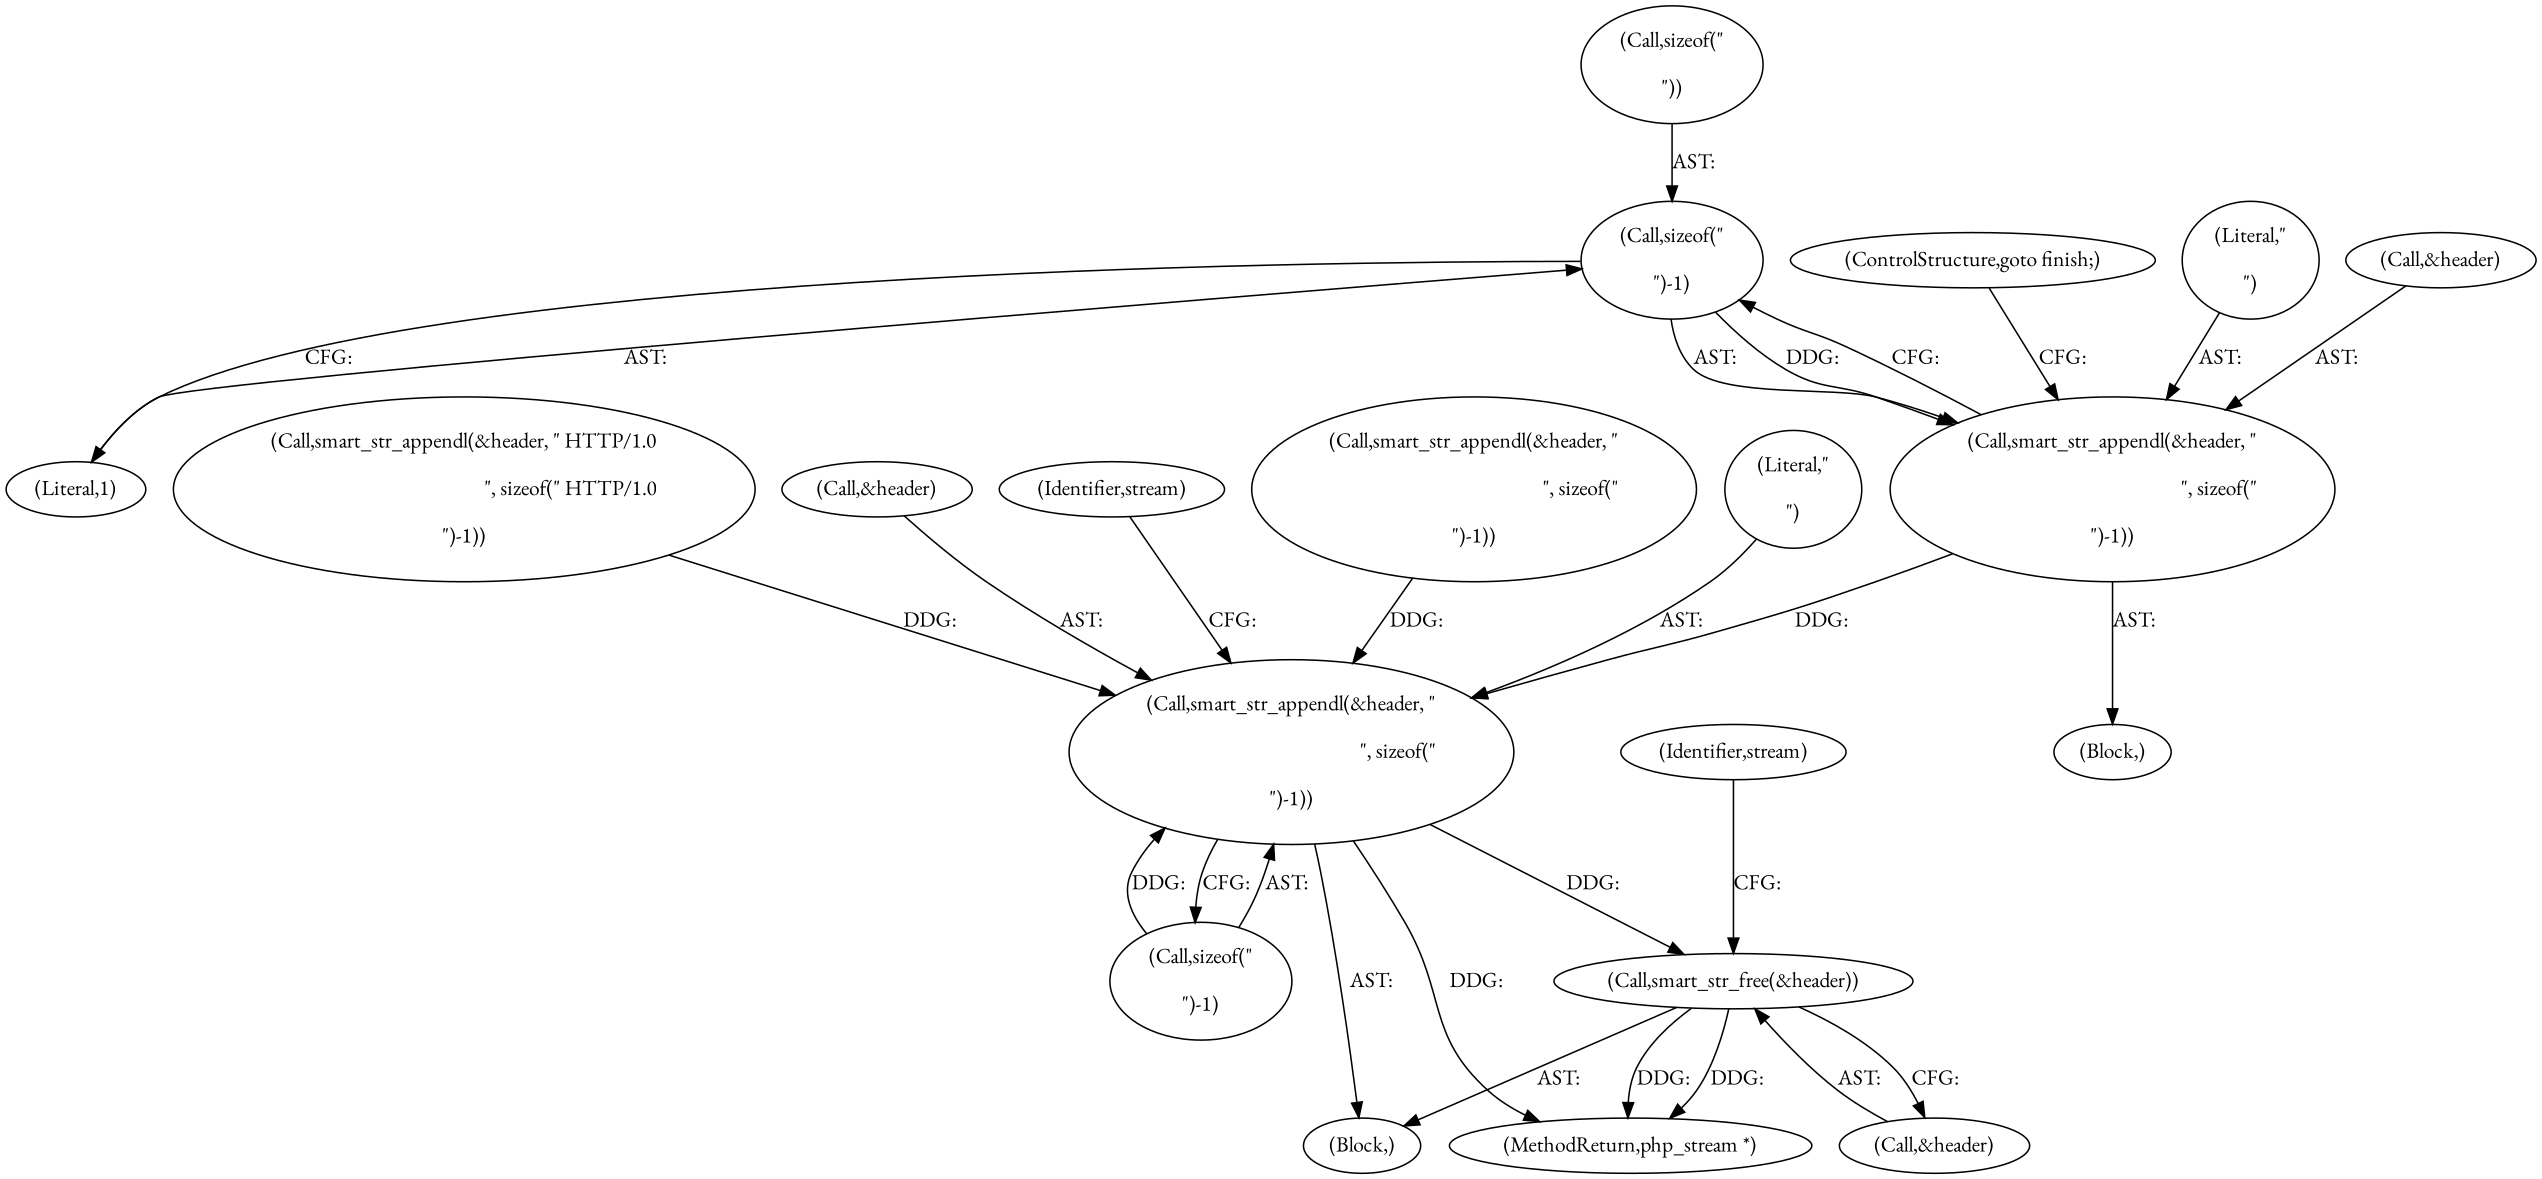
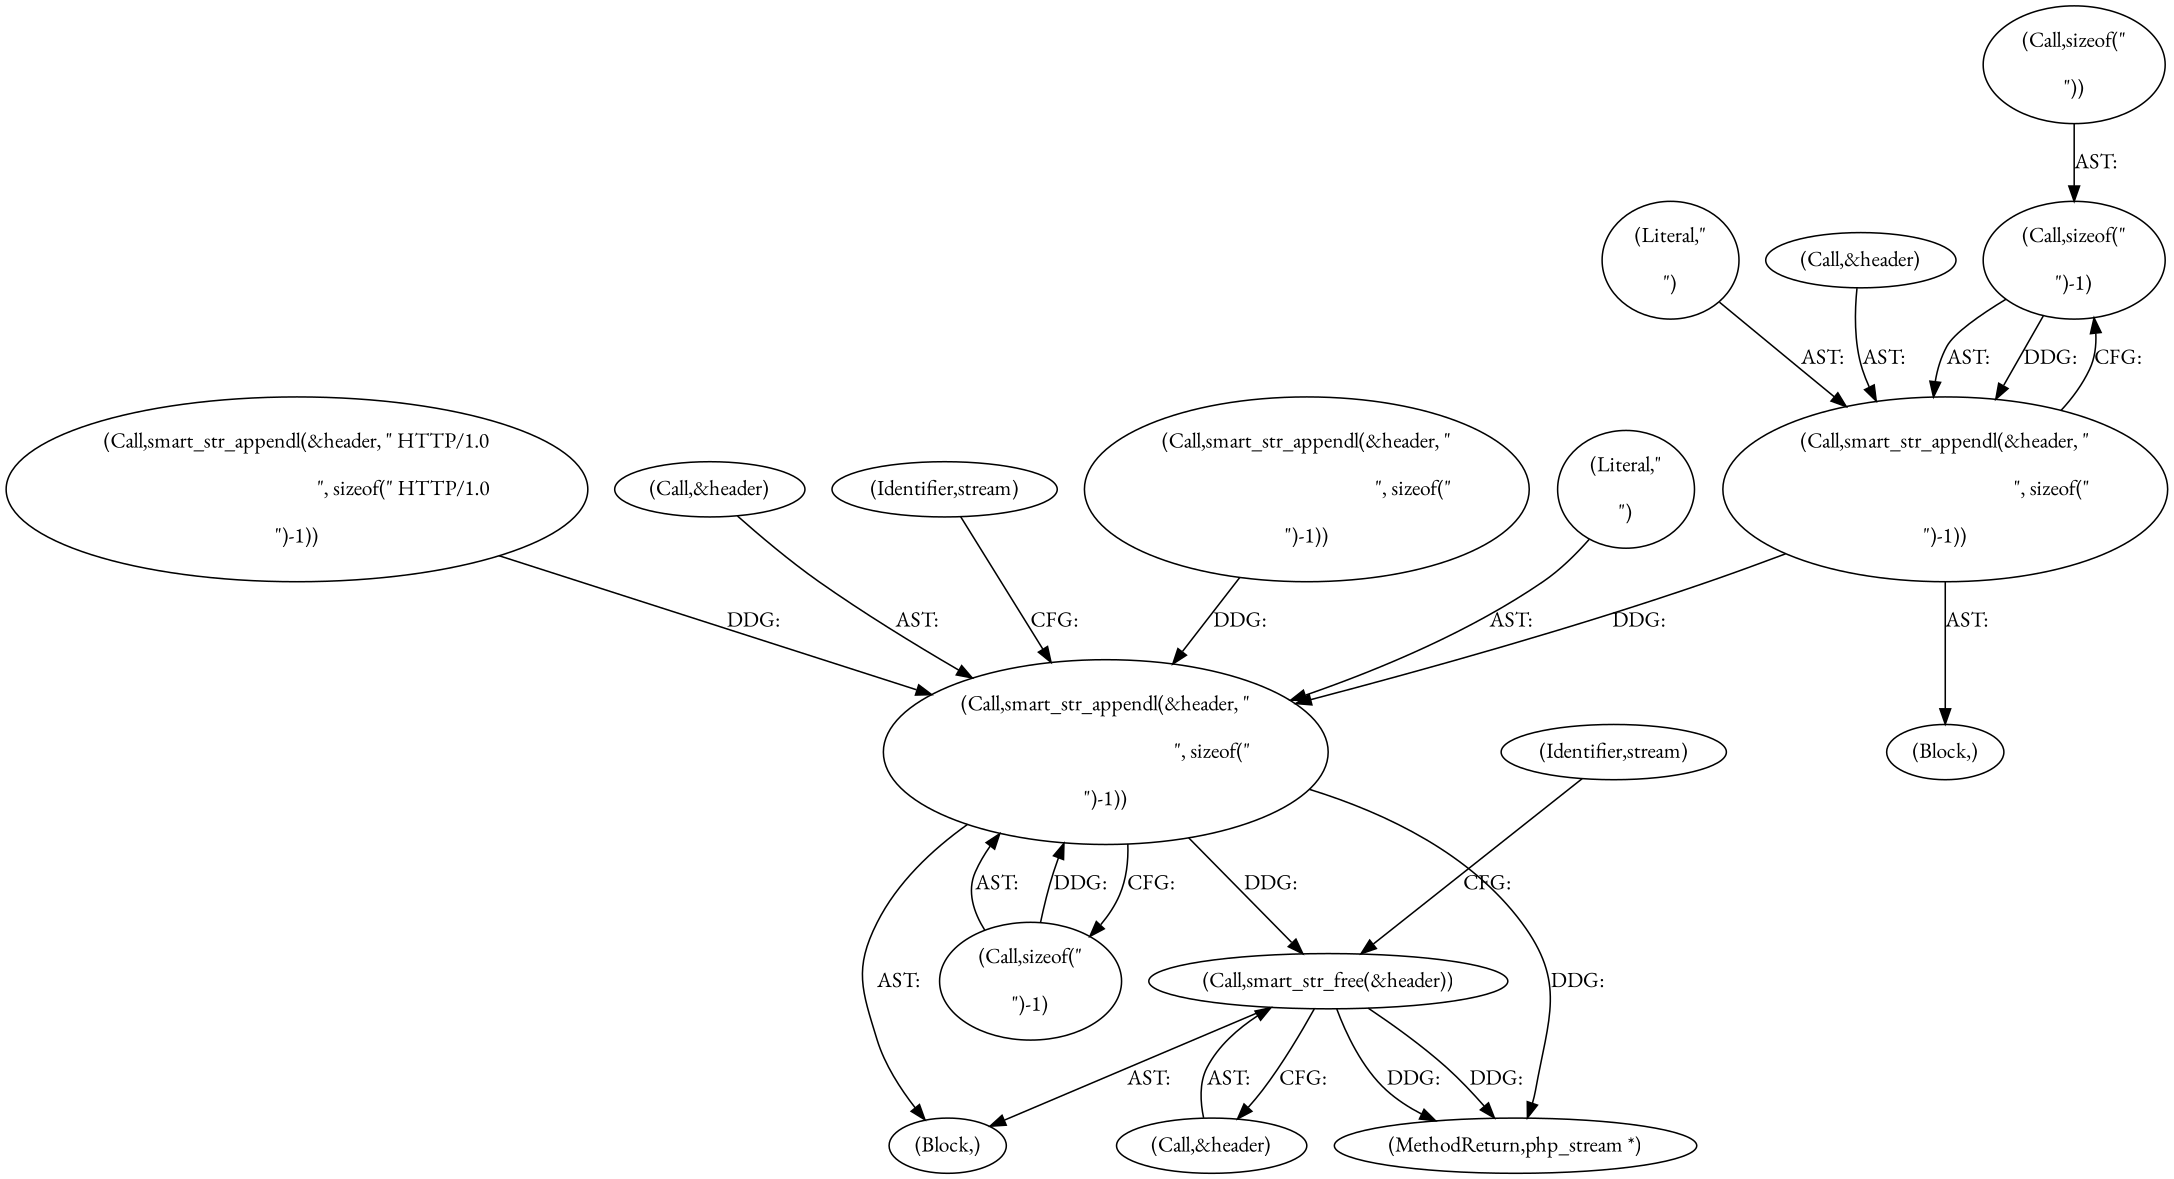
(1973, 260) -> none
(76, 489) -> none
